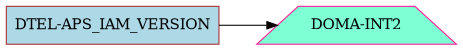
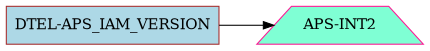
(357, 25) -> (340, 25)
